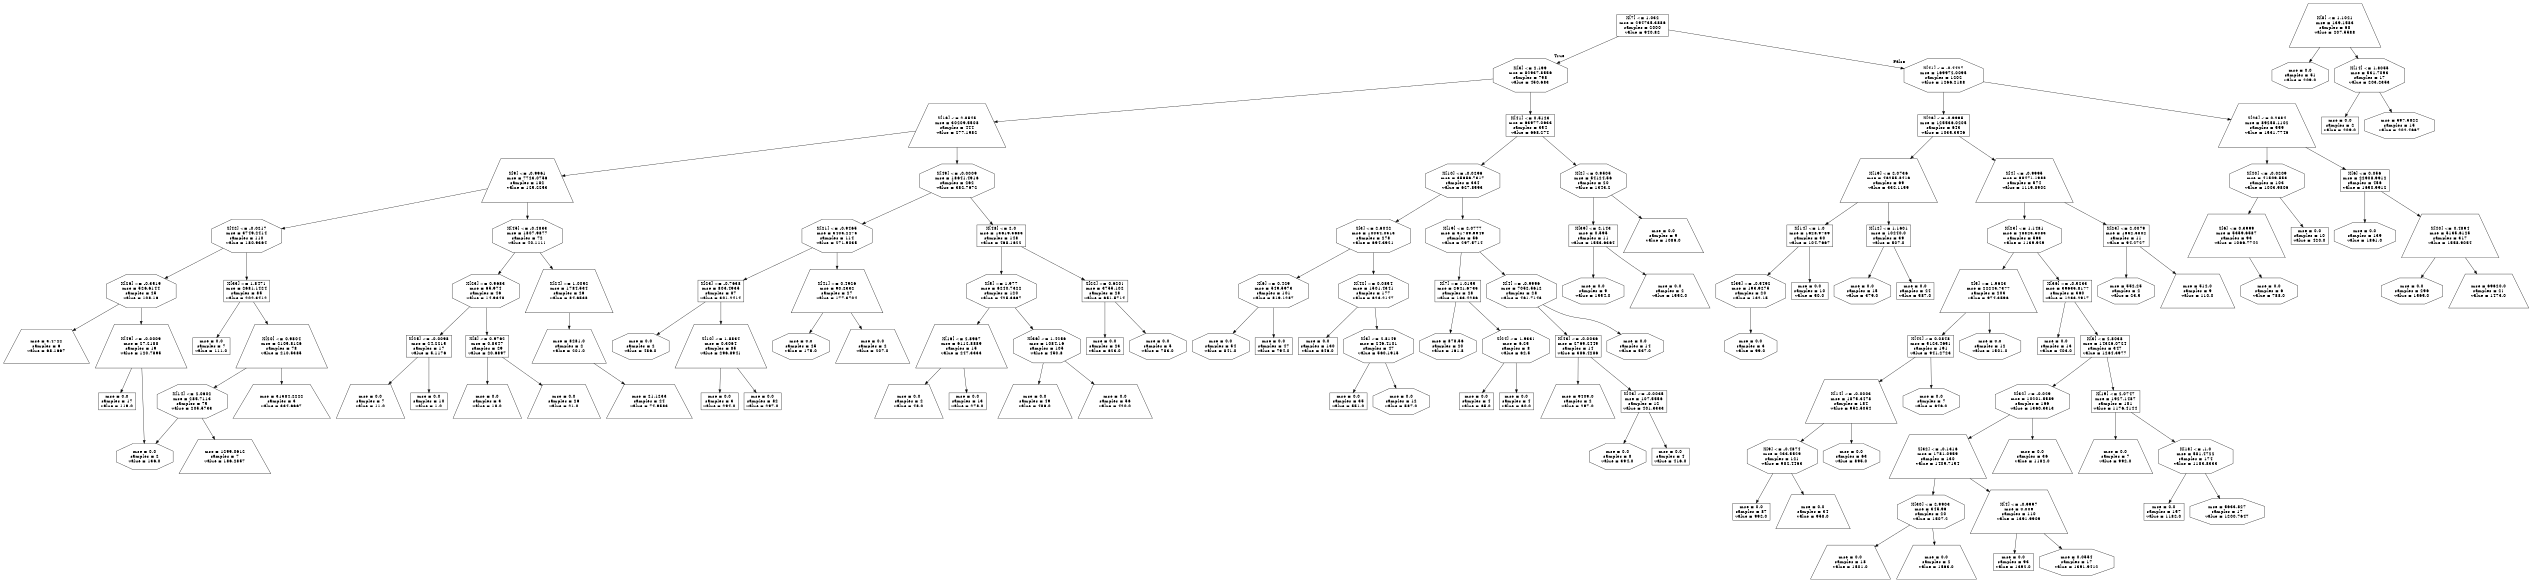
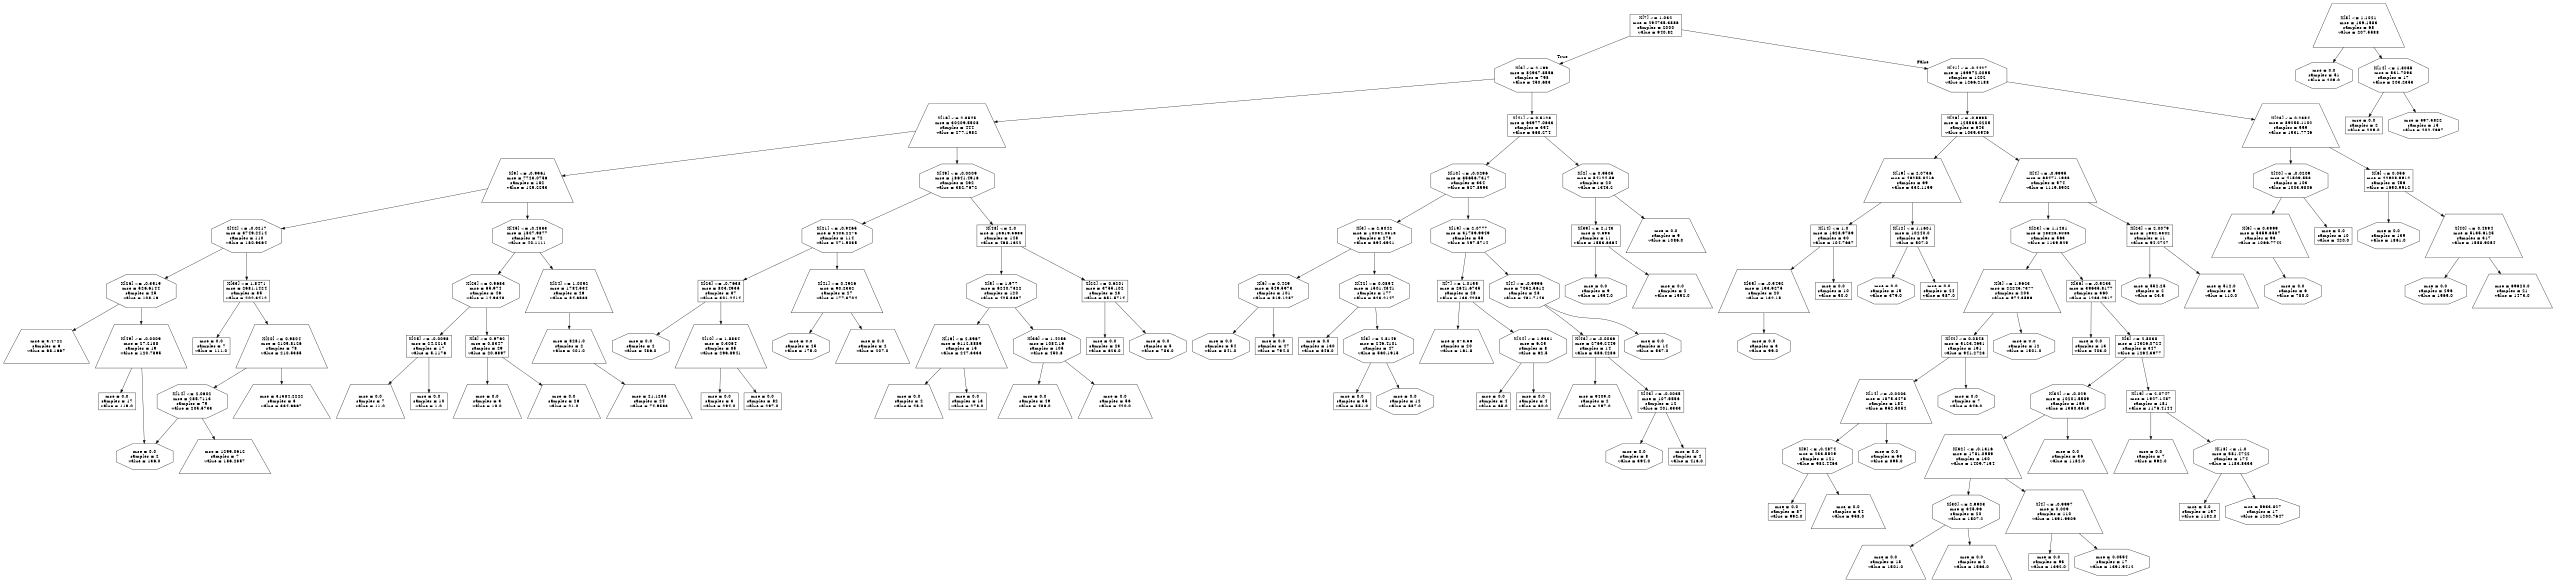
(1751, 291) -> (1764, 291)
(1448, 346) -> (1457, 346)
